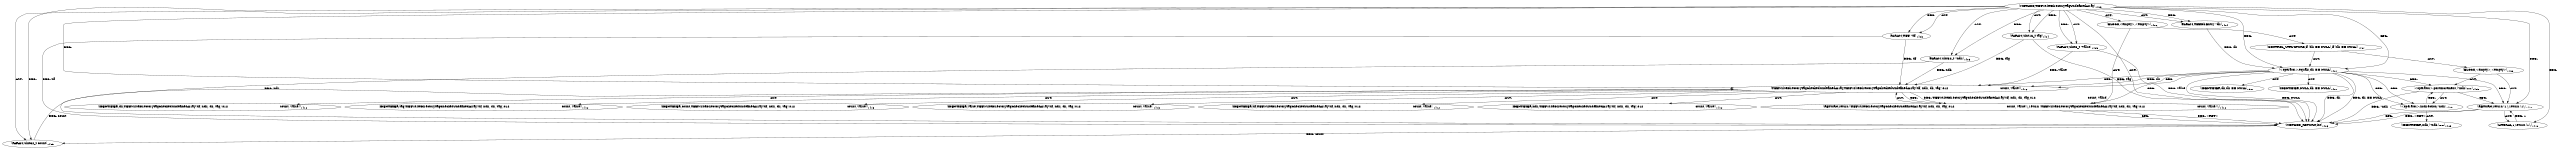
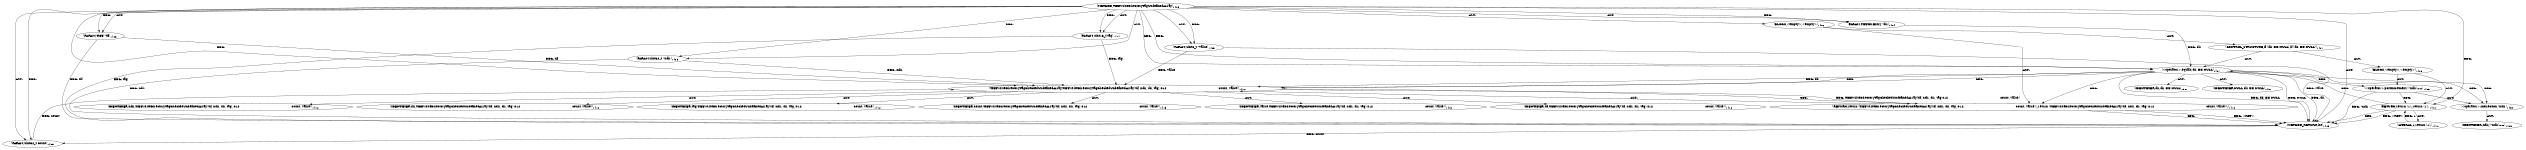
(2387, 11) -> none
(2430, 76) -> (2312, 81)
(2427, 98) -> none
